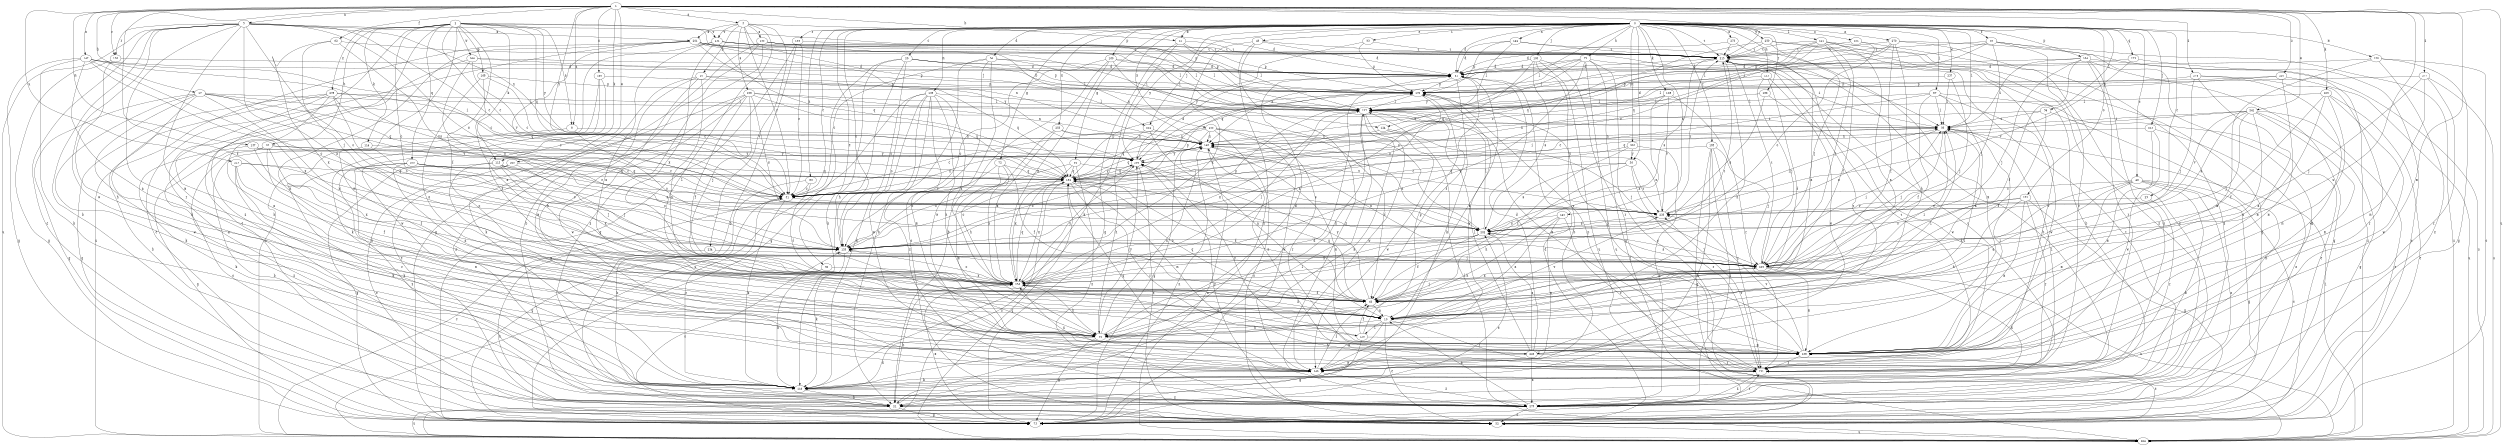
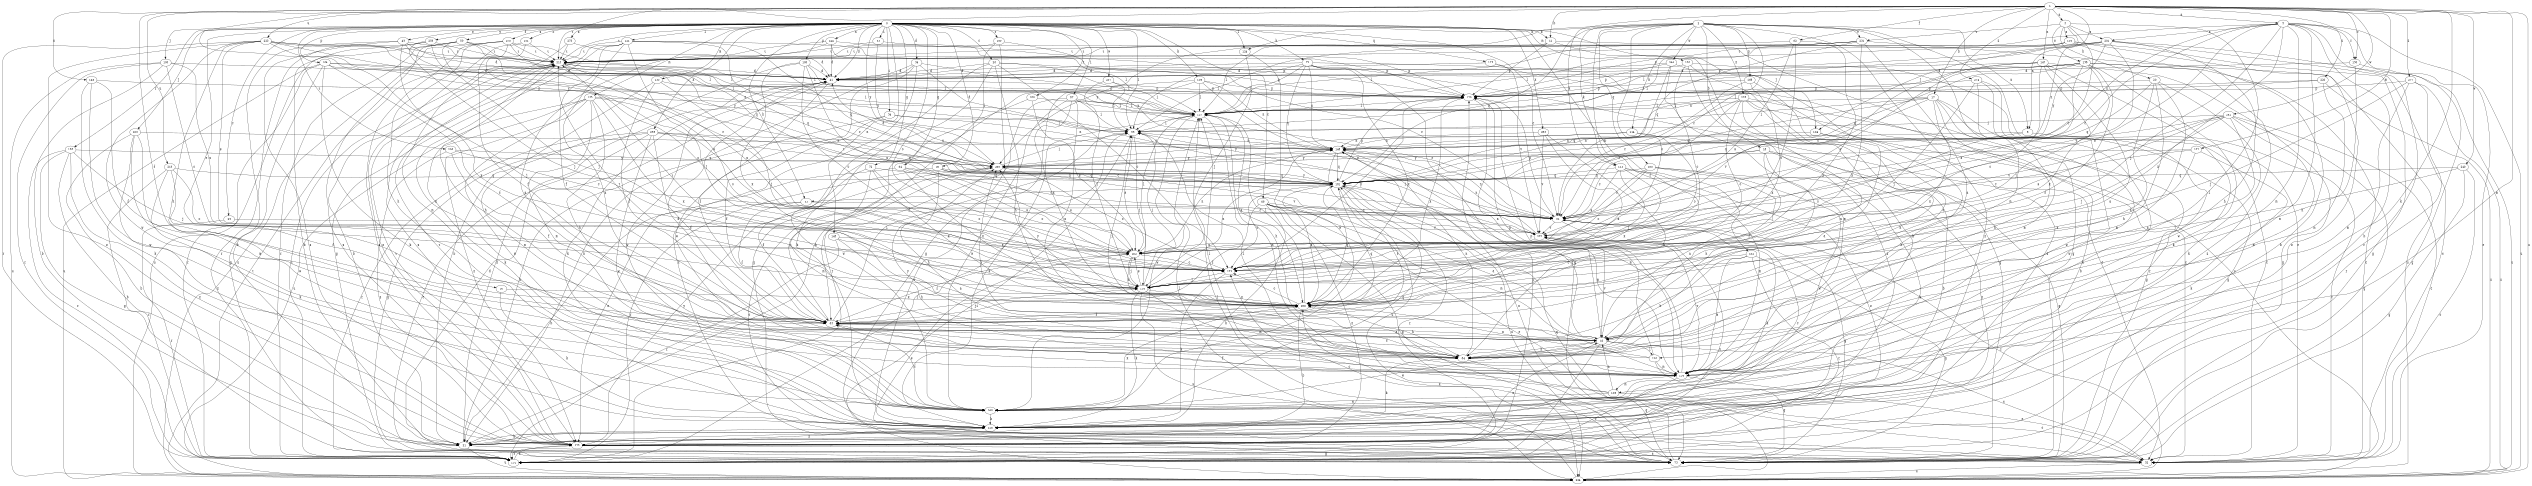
(1100, 31) -> (1490, 75)
none -> (1301, 92)
(1296, 137) -> (1485, 136)
(1632, 153) -> (683, 159)
none -> (749, 189)
(922, 189) -> (1086, 191)
(1862, 204) -> none
(710, 250) -> none
(2126, 287) -> (1646, 379)
(1266, 300) -> (752, 325)
none -> (200, 329)
(1547, 342) -> none
(1305, 346) -> (732, 338)
(1423, 389) -> none
none -> (263, 473)
